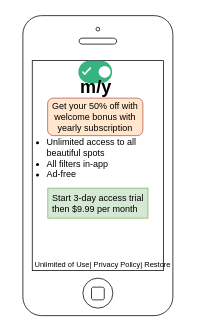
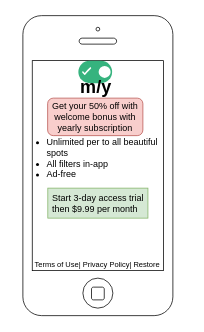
(95, 117) -> (95, 117)
(91, 158) -> (91, 158)
(108, 265) -> (102, 265)
